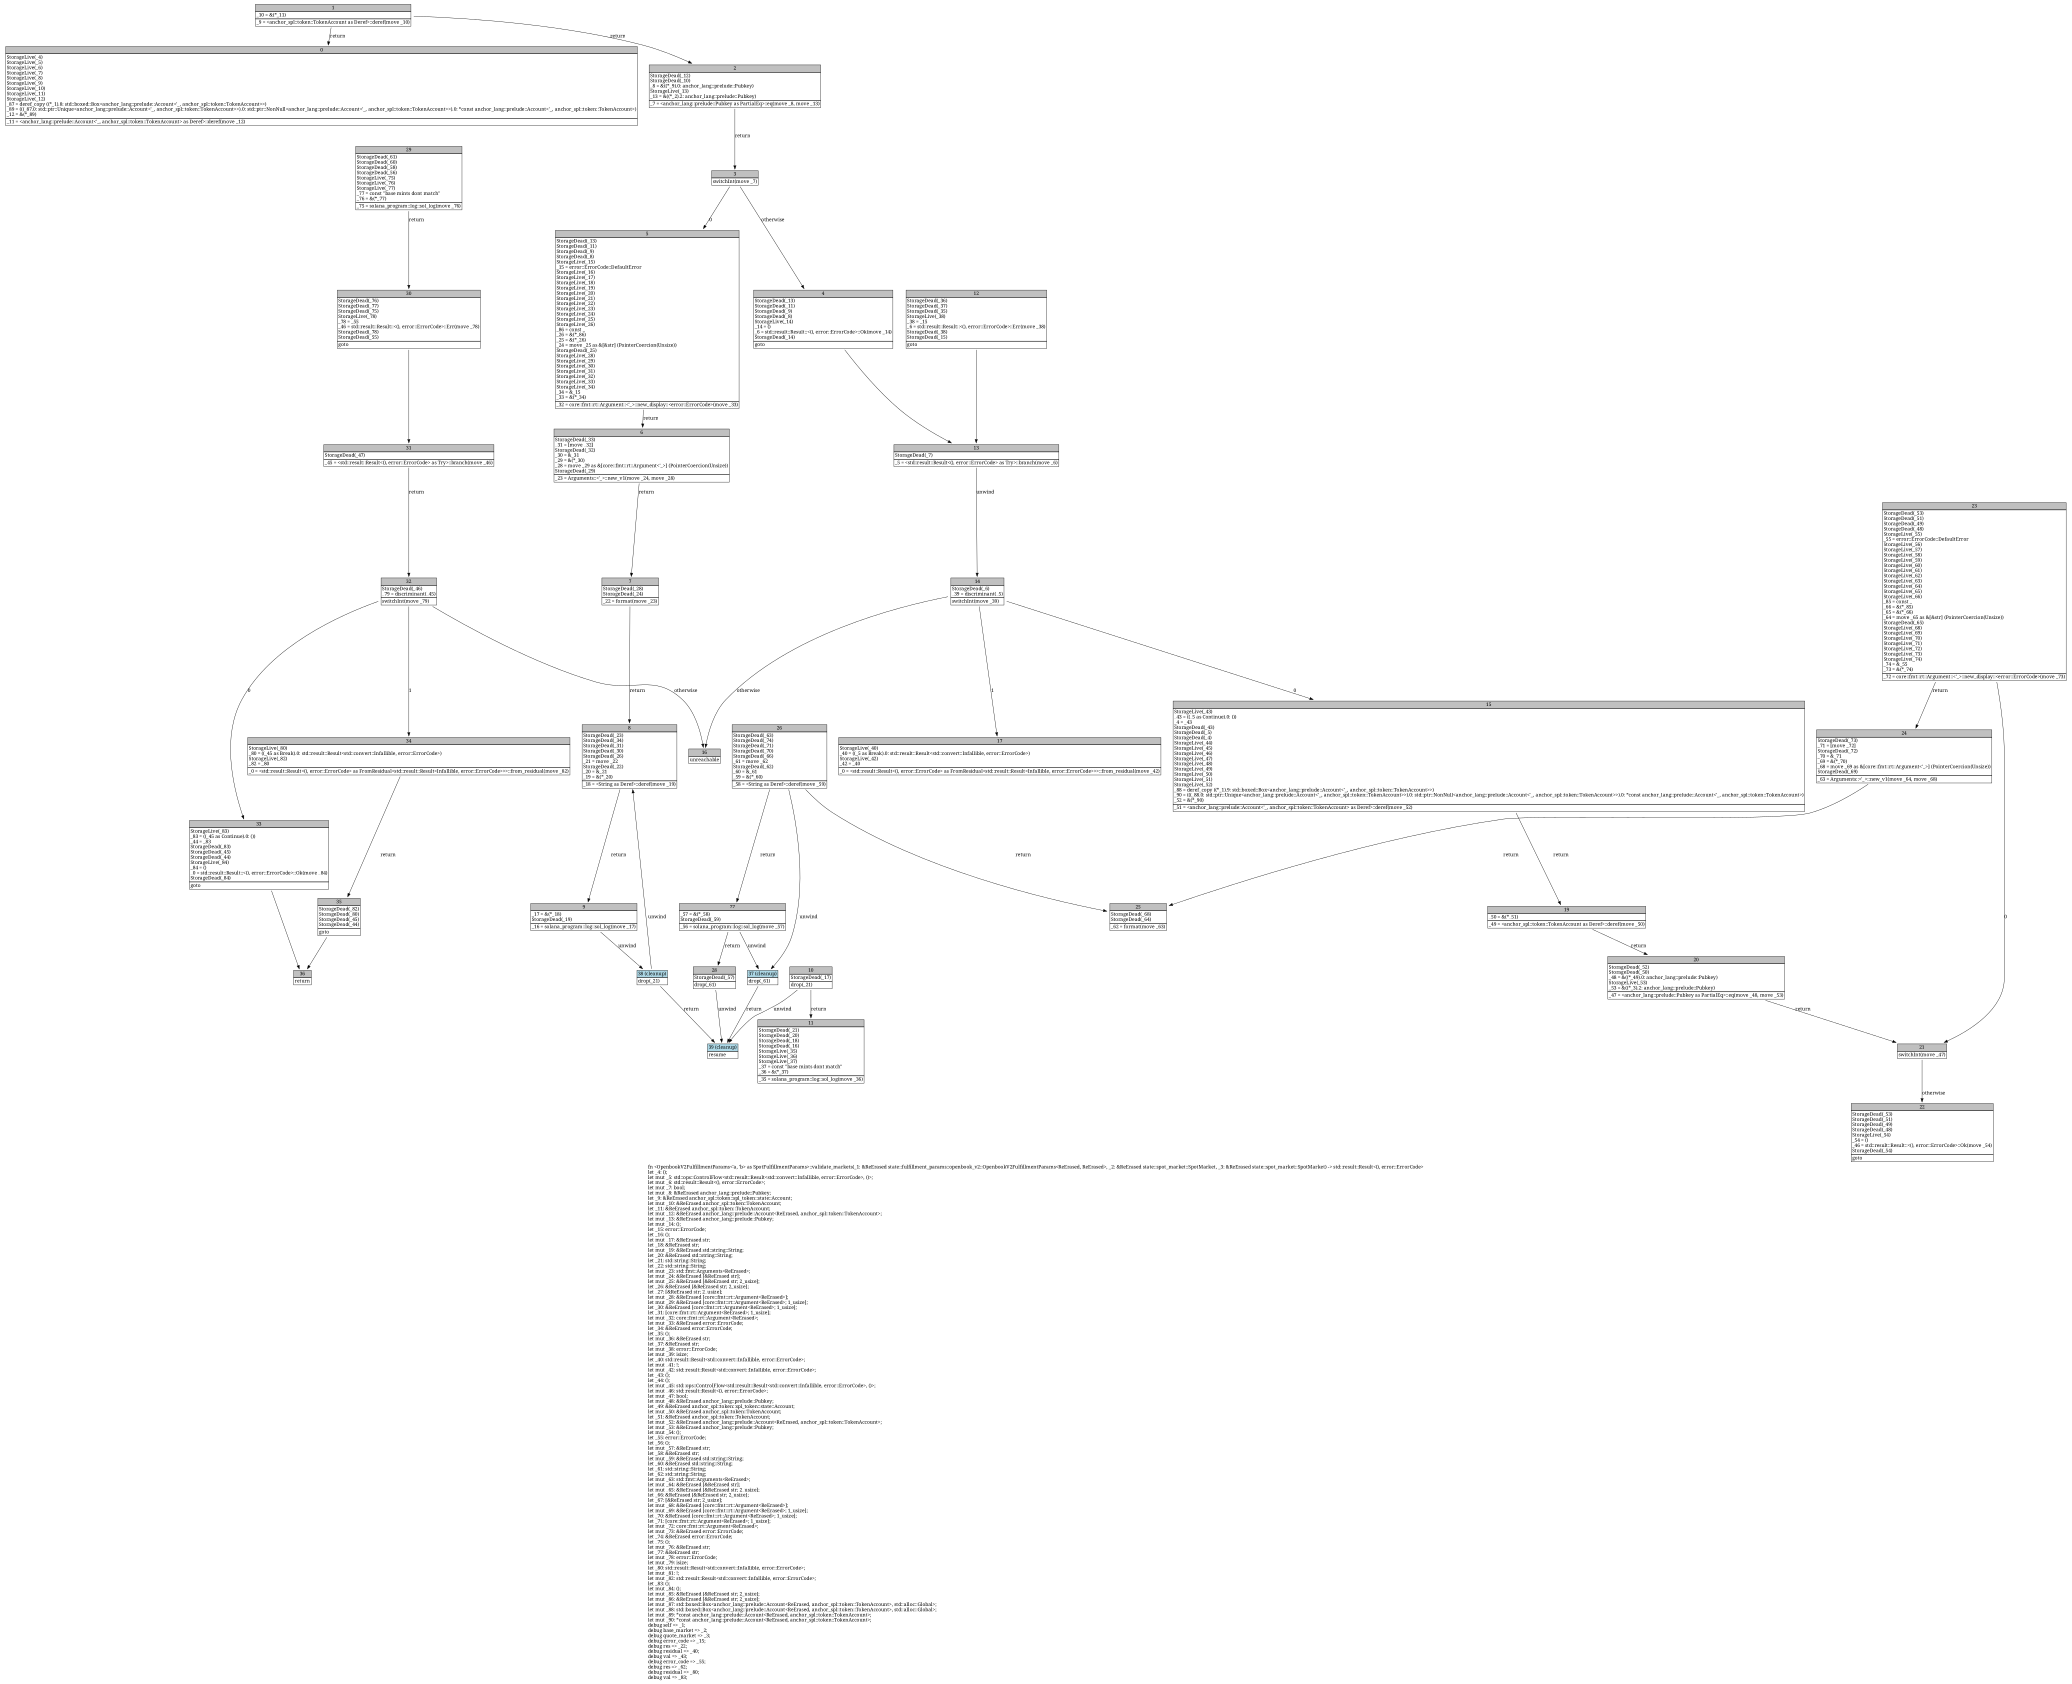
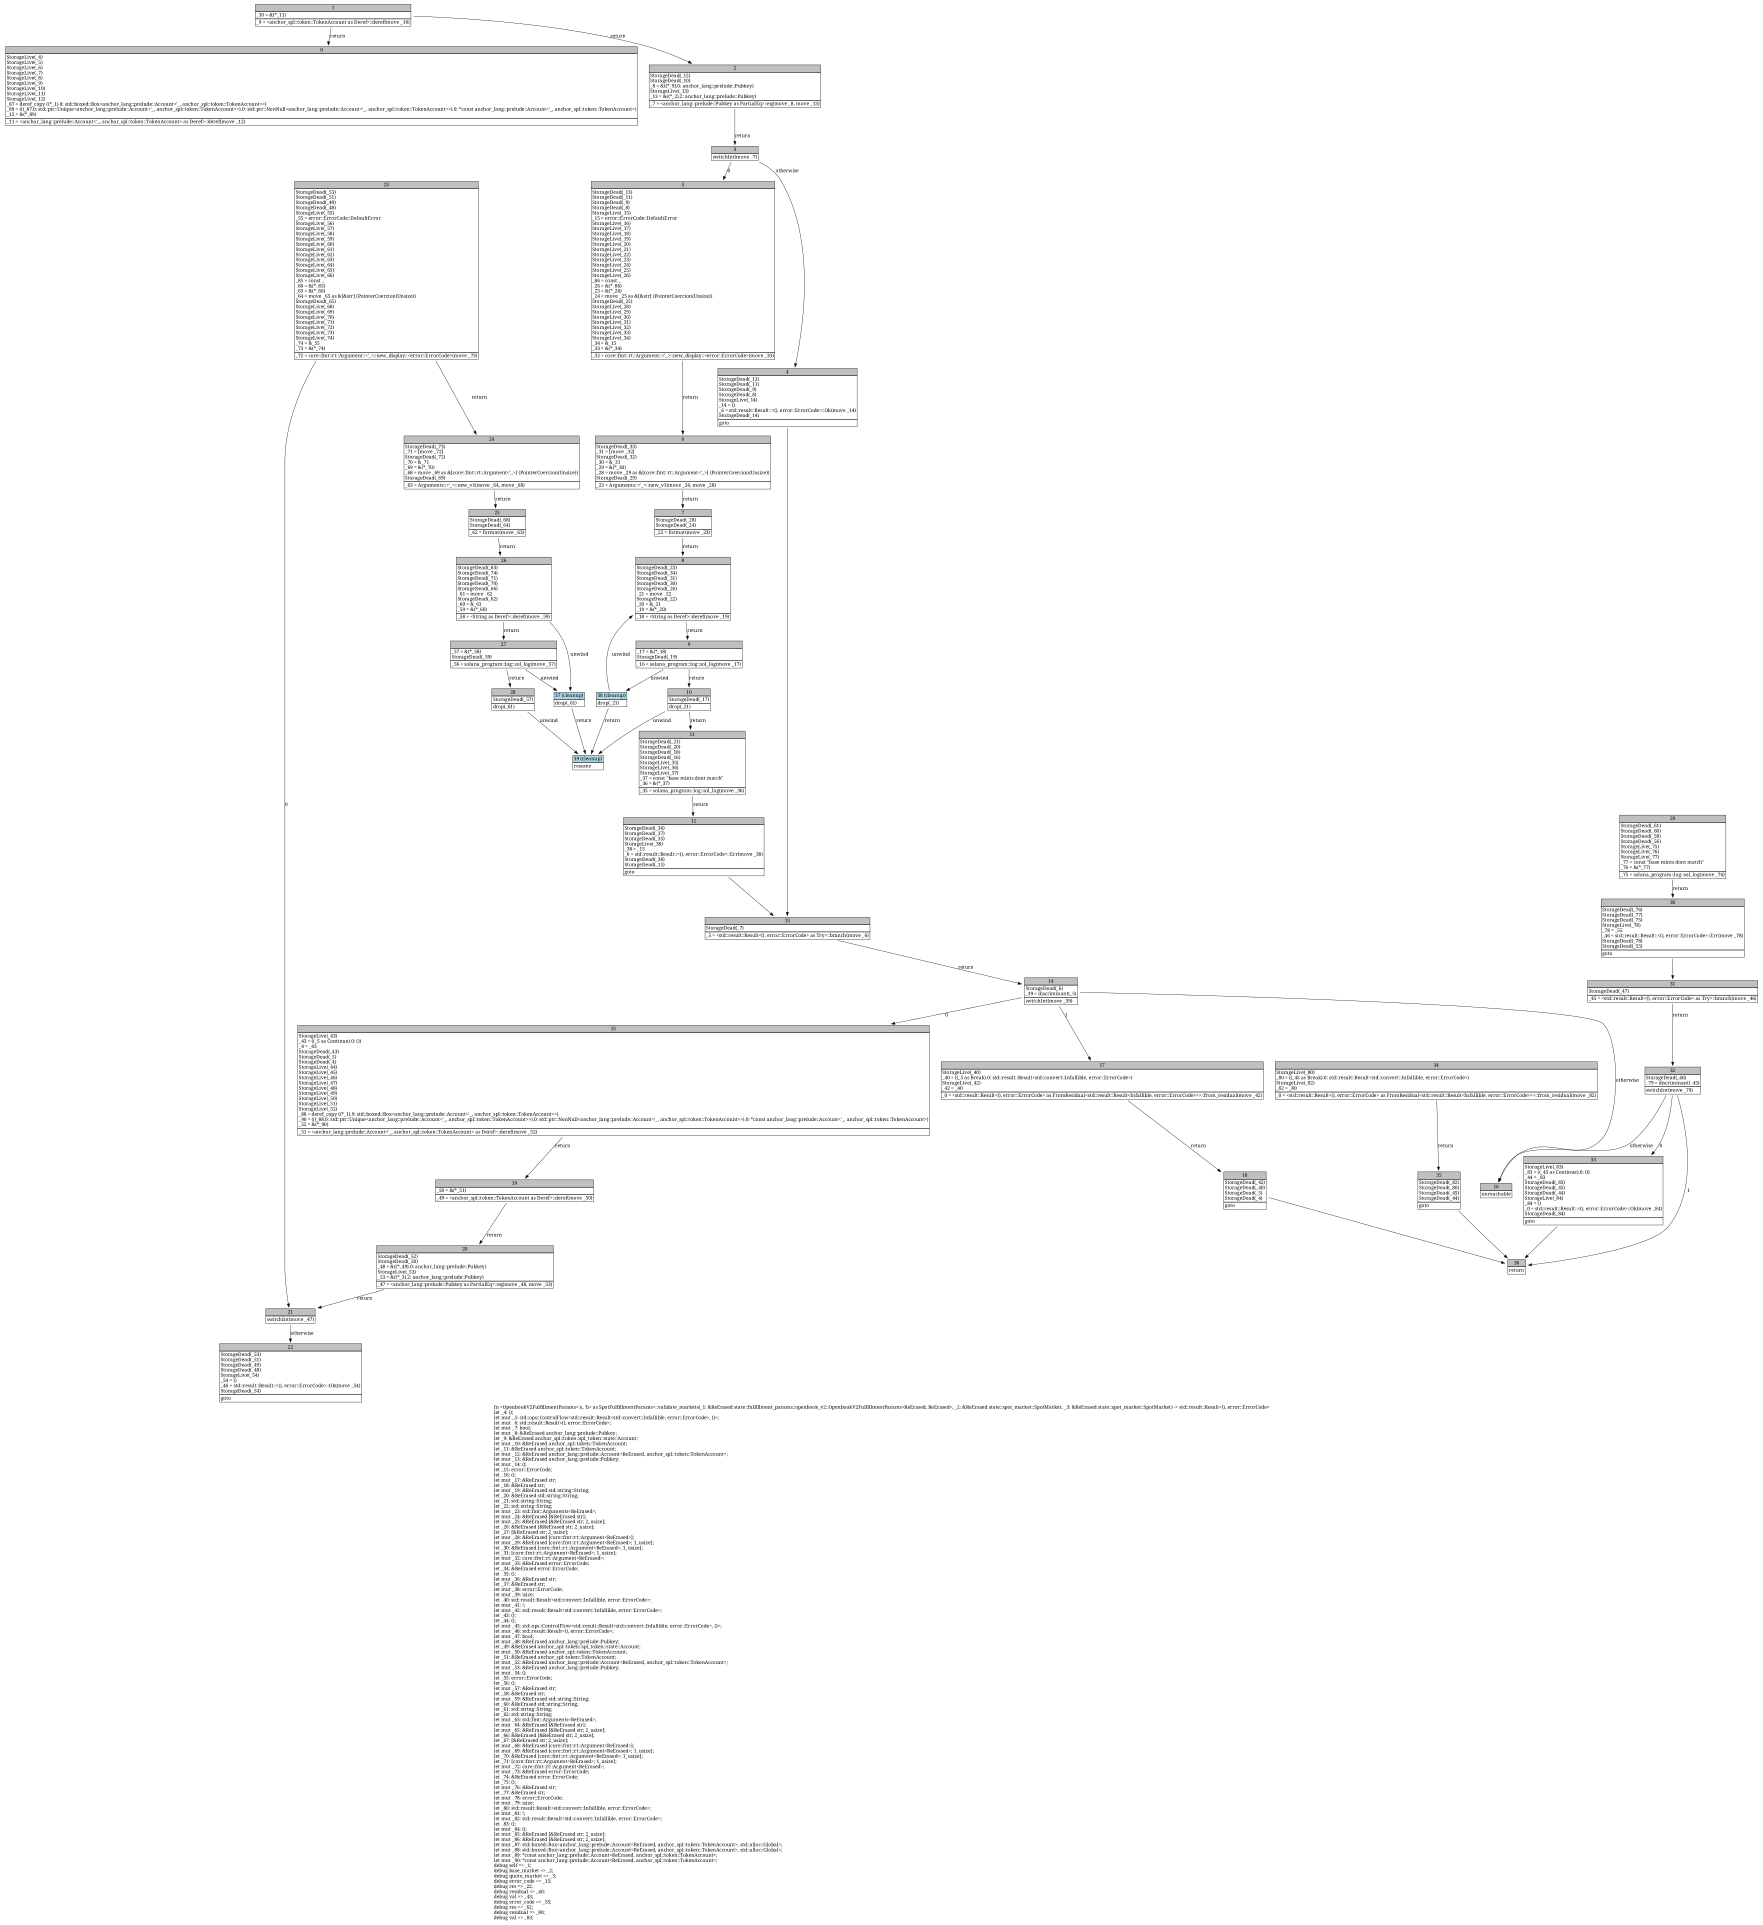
(985, 492) -> (966, 968)
(409, 669) -> (1665, 1229)
none -> (689, 676)
none -> (693, 804)
(947, 867) -> (499, 545)
none -> (1245, 1191)
